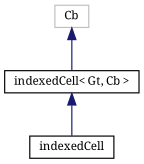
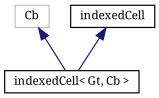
(72, 121) -> (89, 54)
